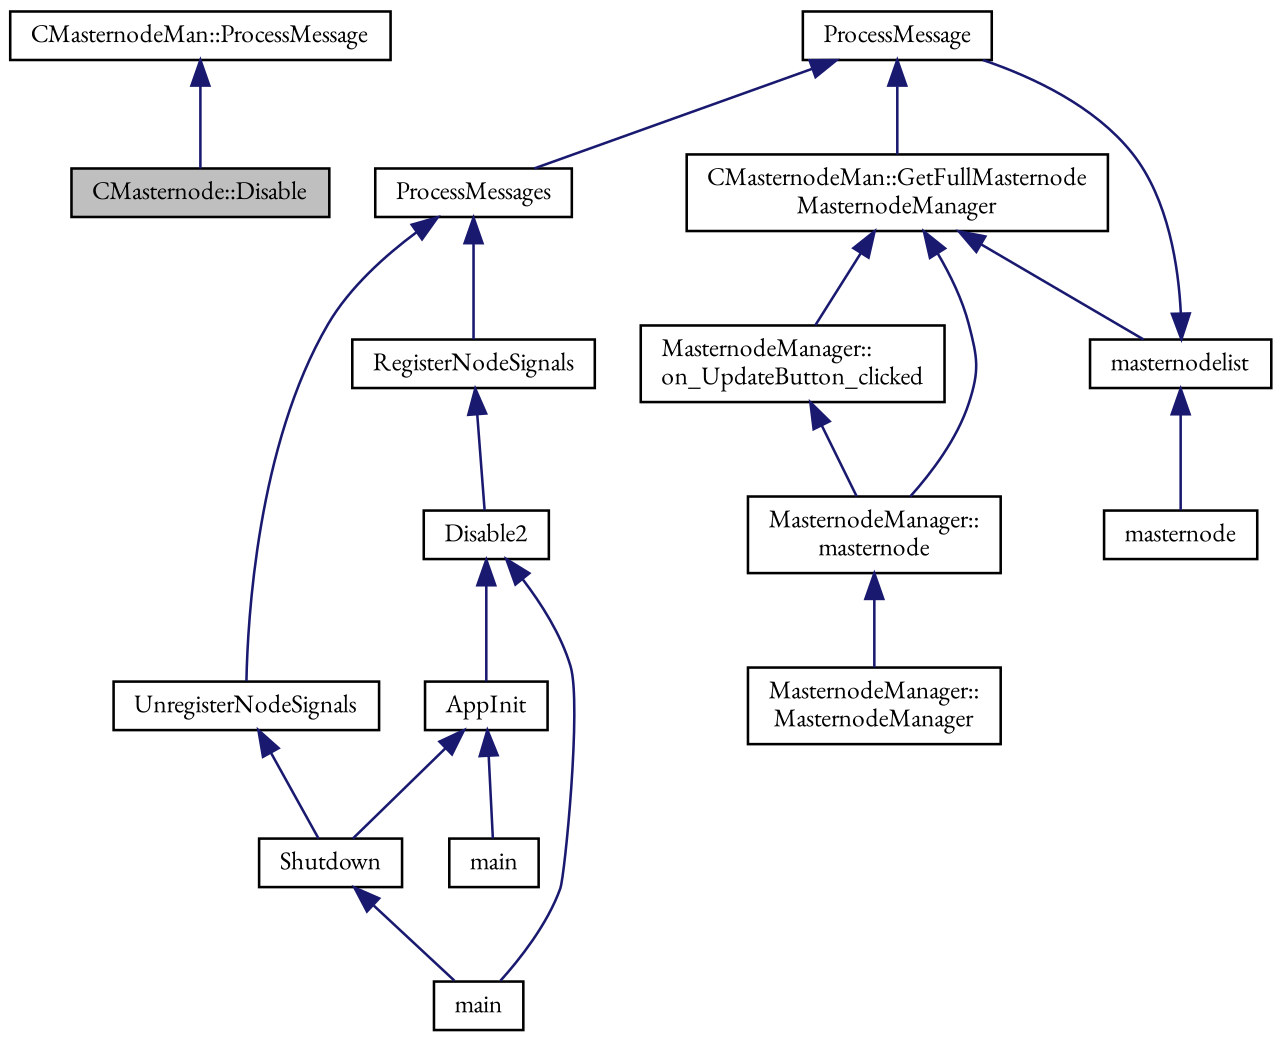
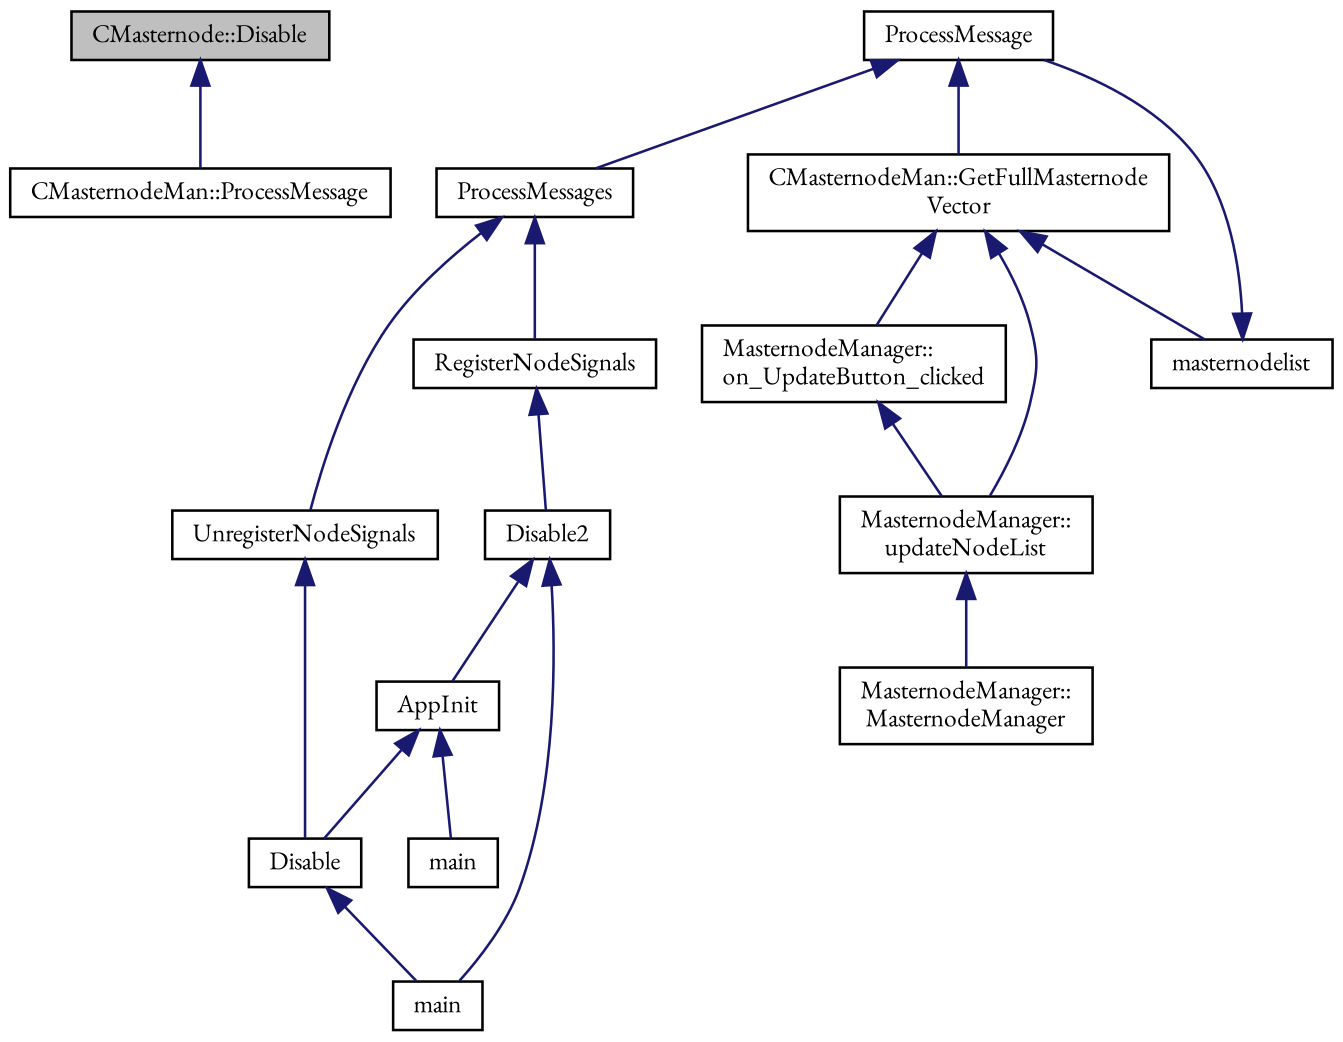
(200, 127) -> (200, 127)
(897, 193) -> (959, 193)
(874, 535) -> (966, 535)
(1181, 535) -> none
(331, 863) -> (305, 863)
